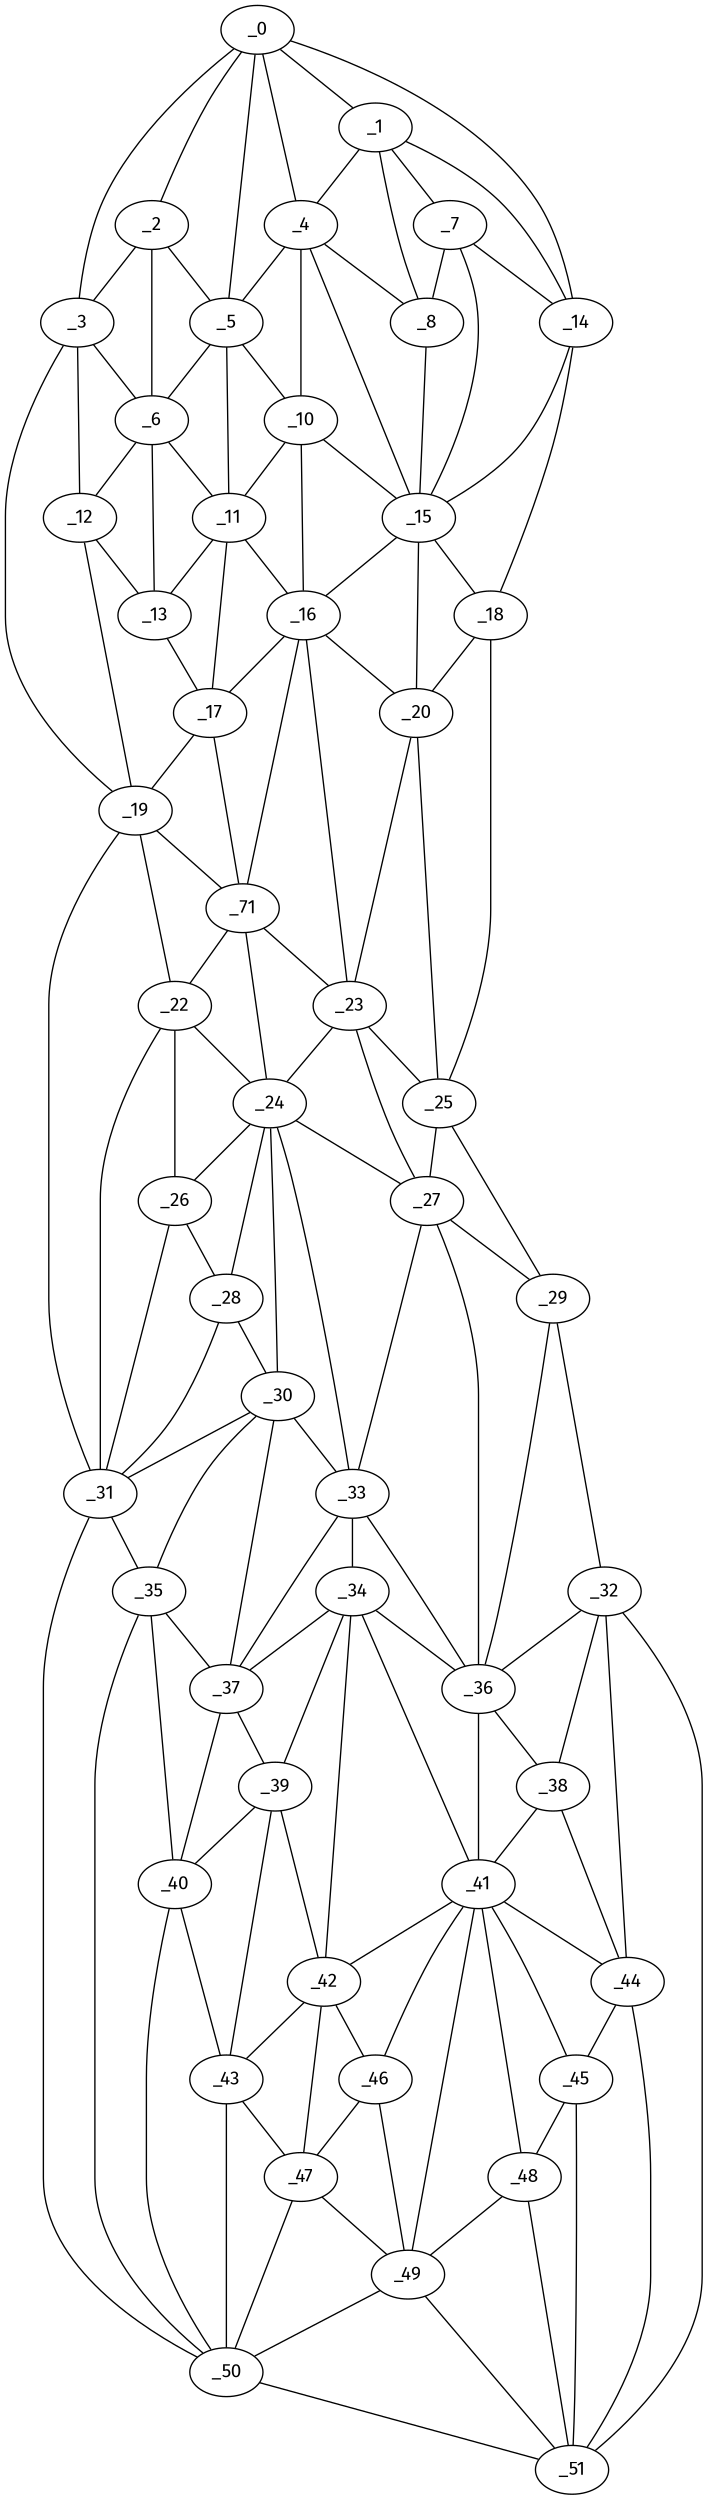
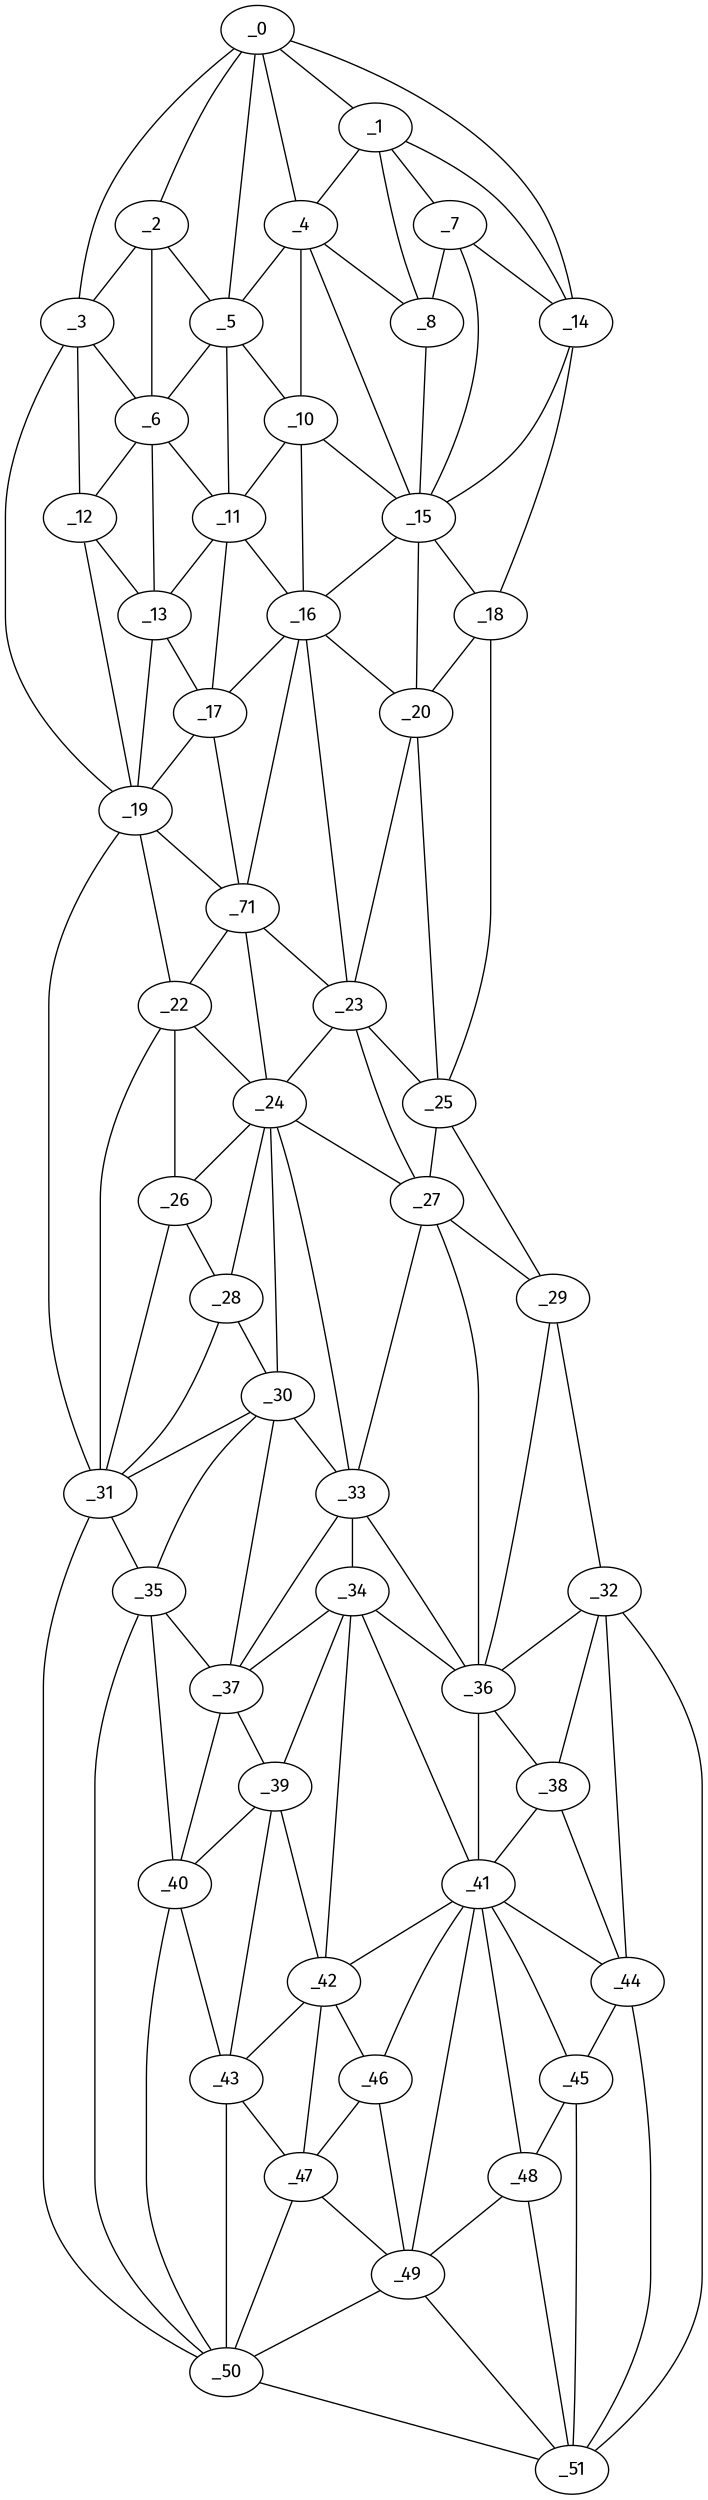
none -> (145, 713)
